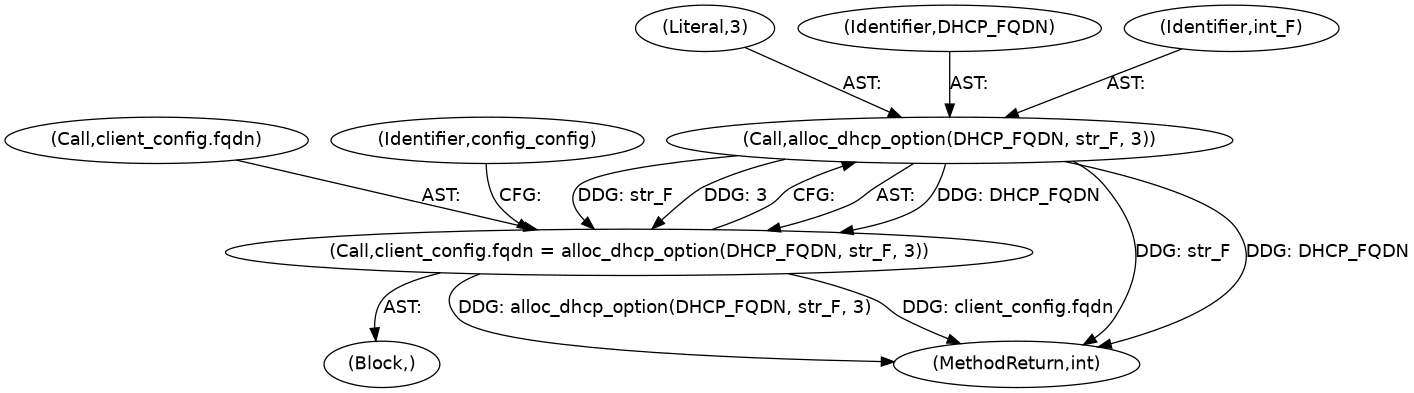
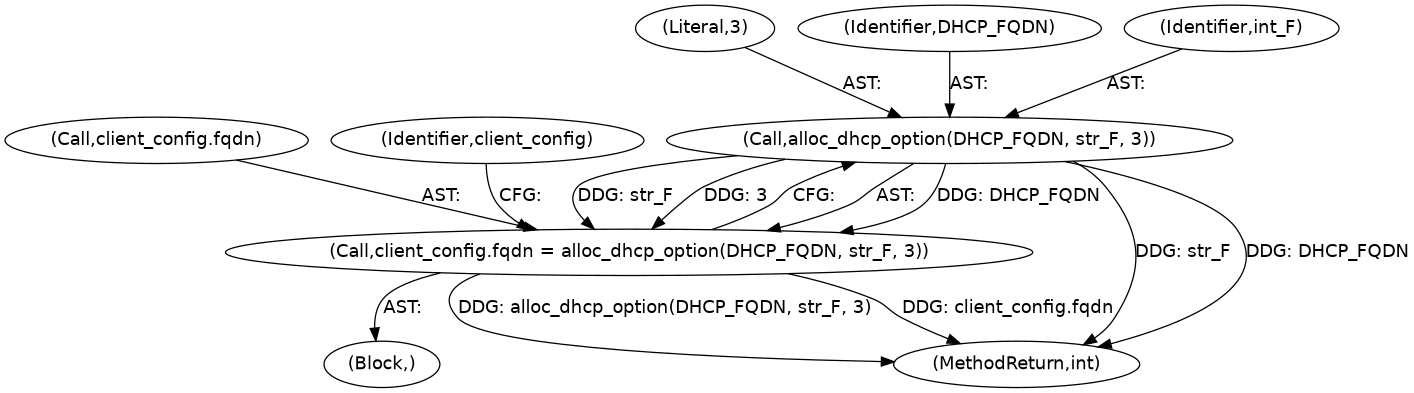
(487, 140) -> (487, 140)
